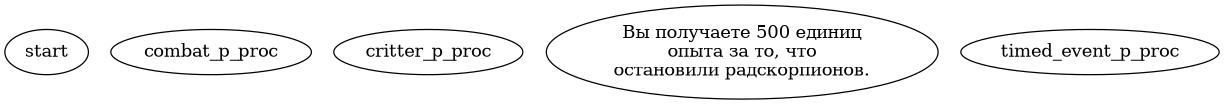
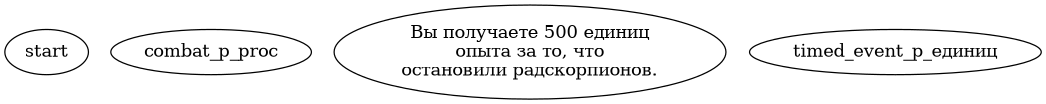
(428, 52) -> none
(1090, 52) -> (895, 52)
